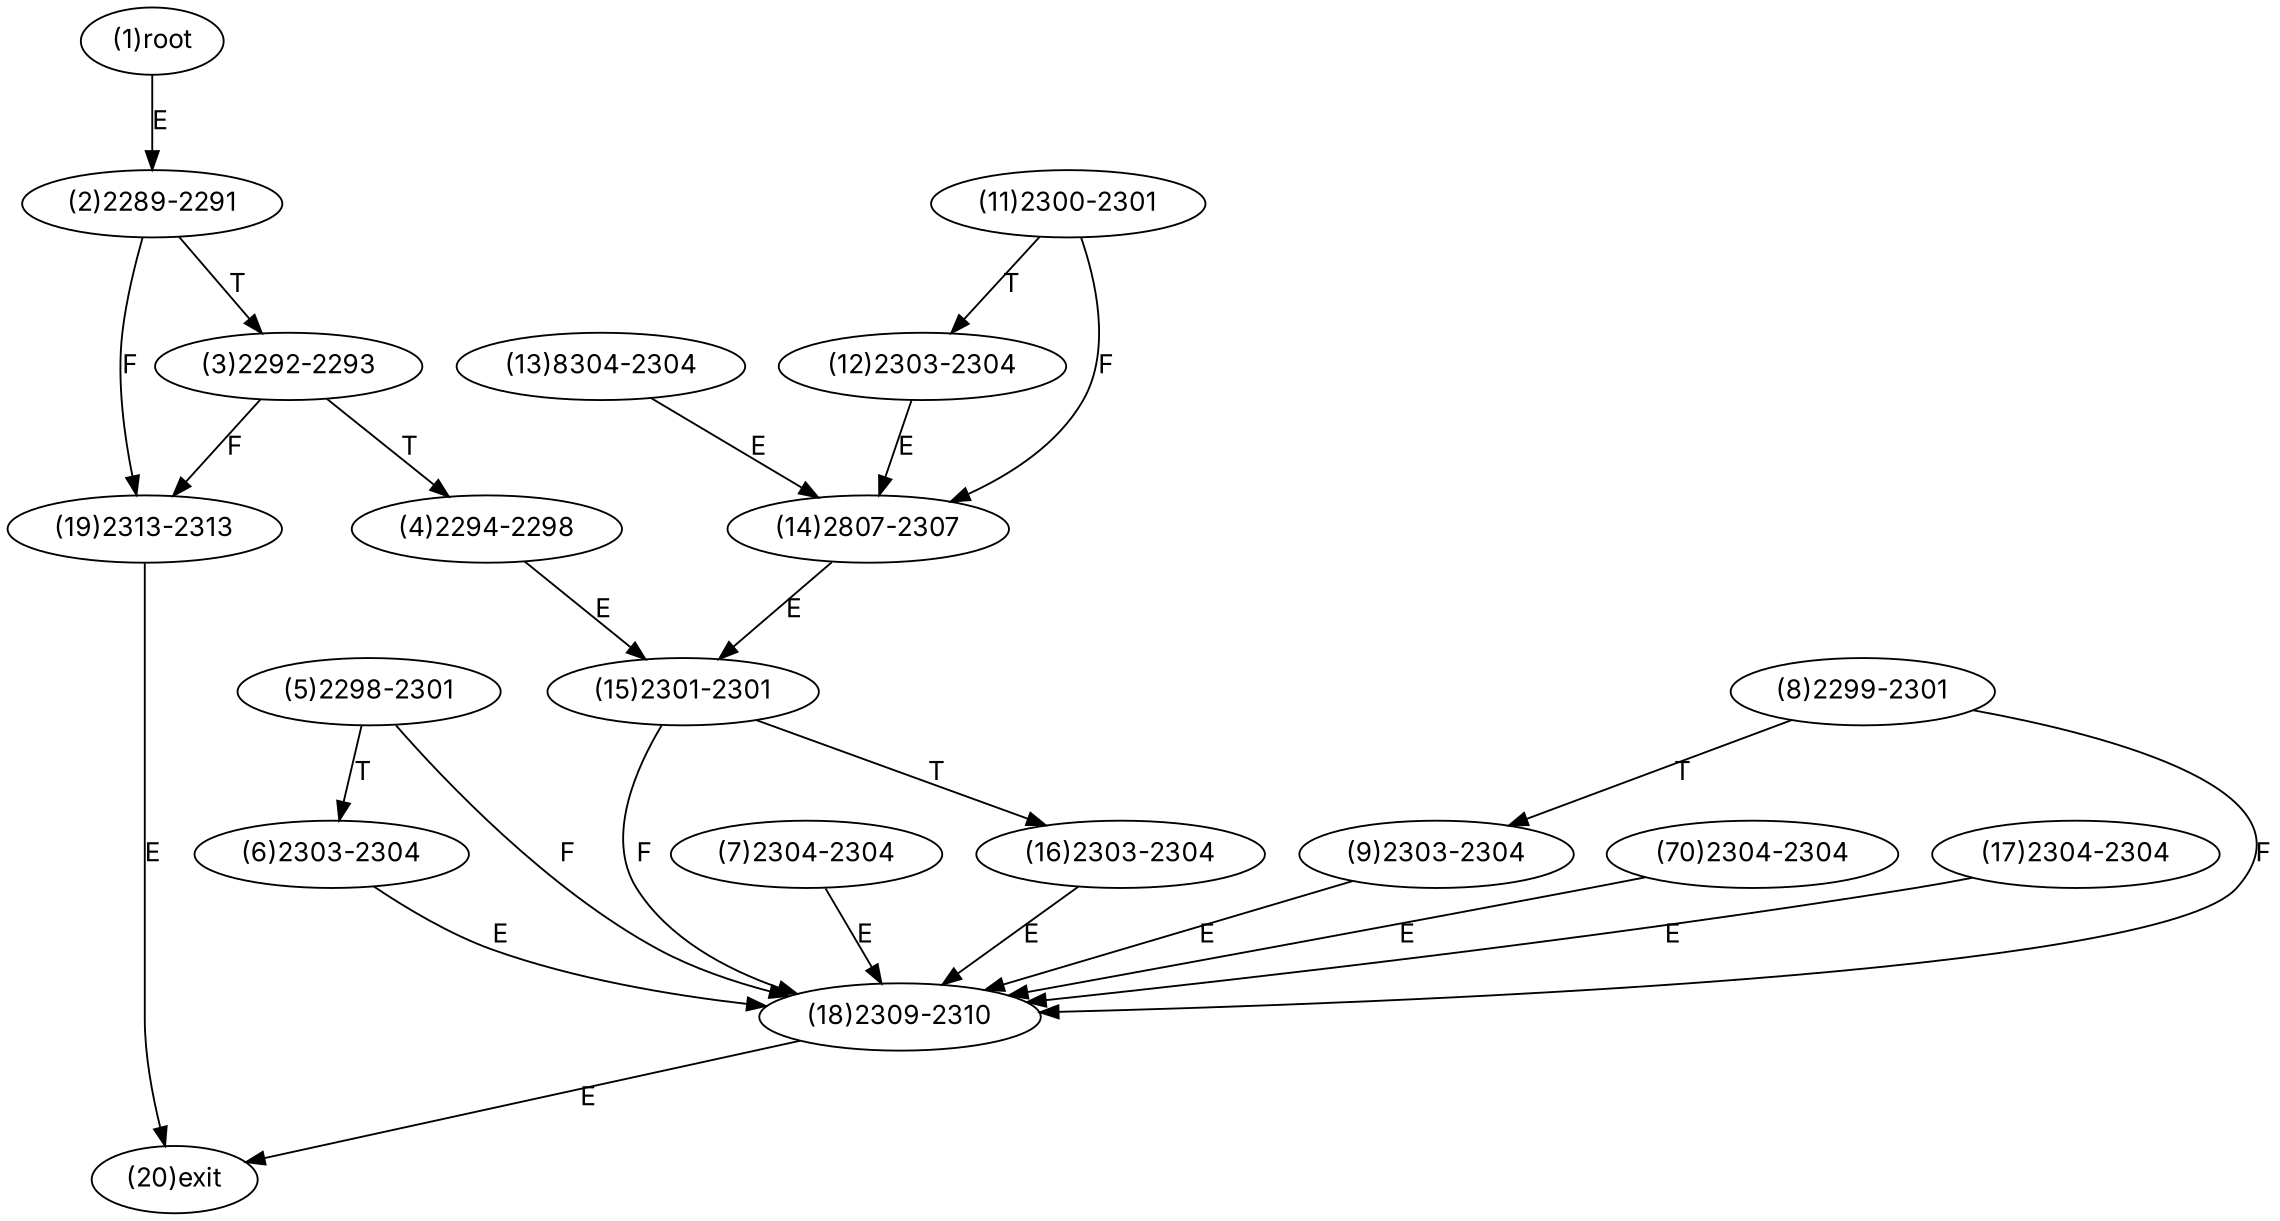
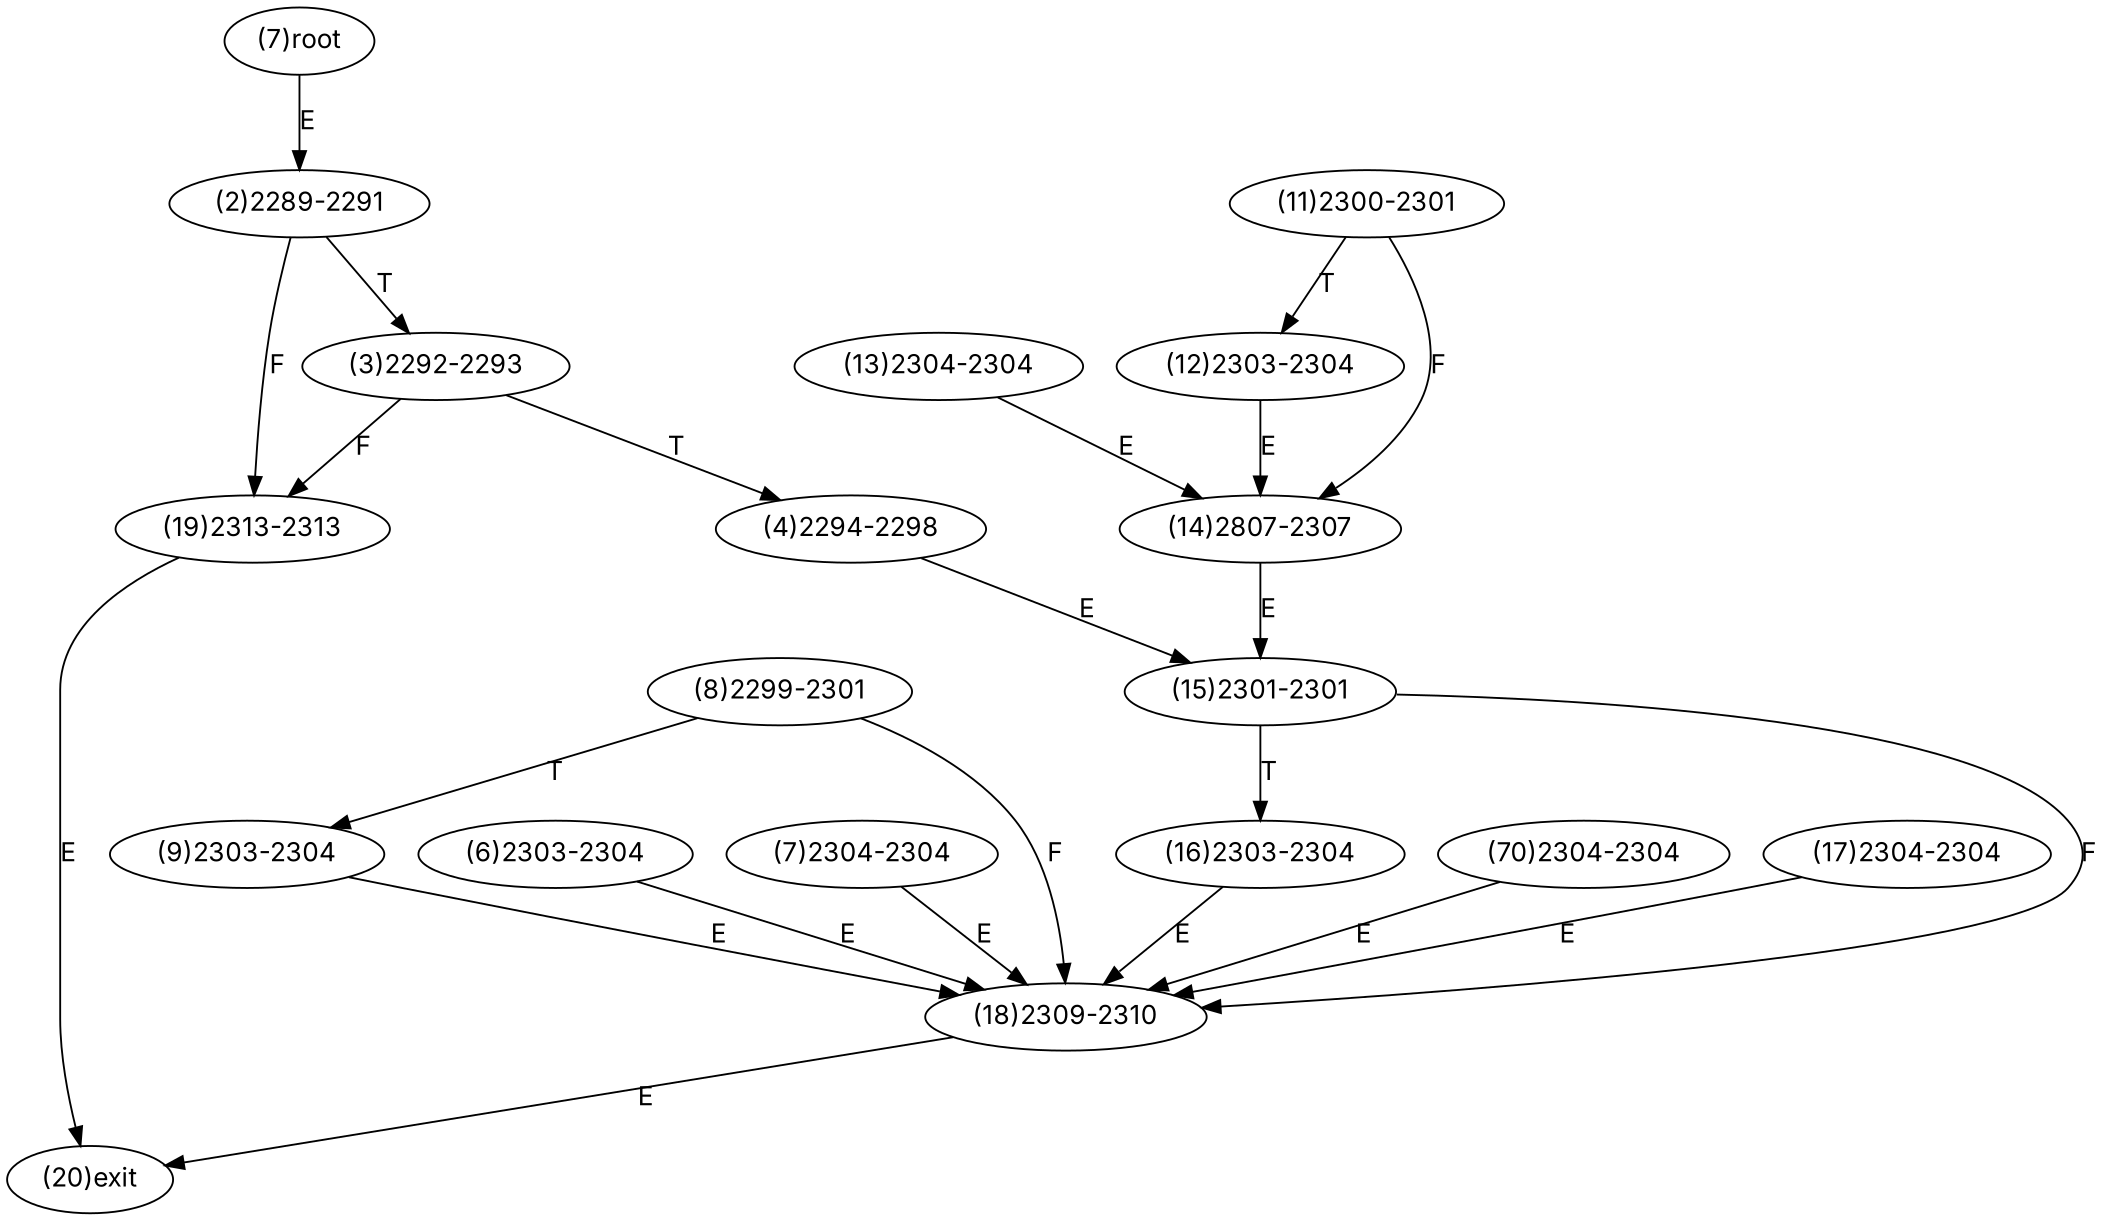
(152, 41) -> (299, 41)
(601, 366) -> (939, 366)
(369, 692) -> none
